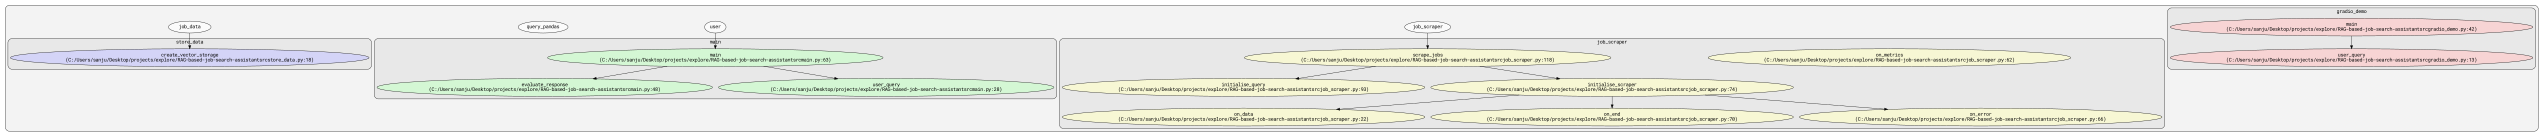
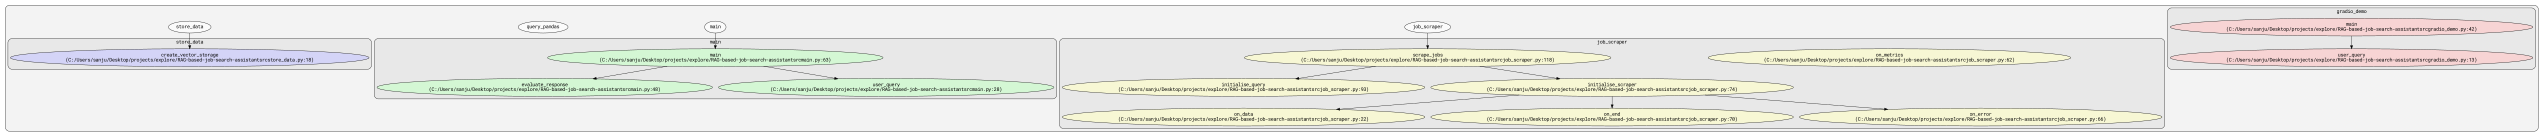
(190, 27) -> (190, 27)
(715, 27) -> (715, 27)
